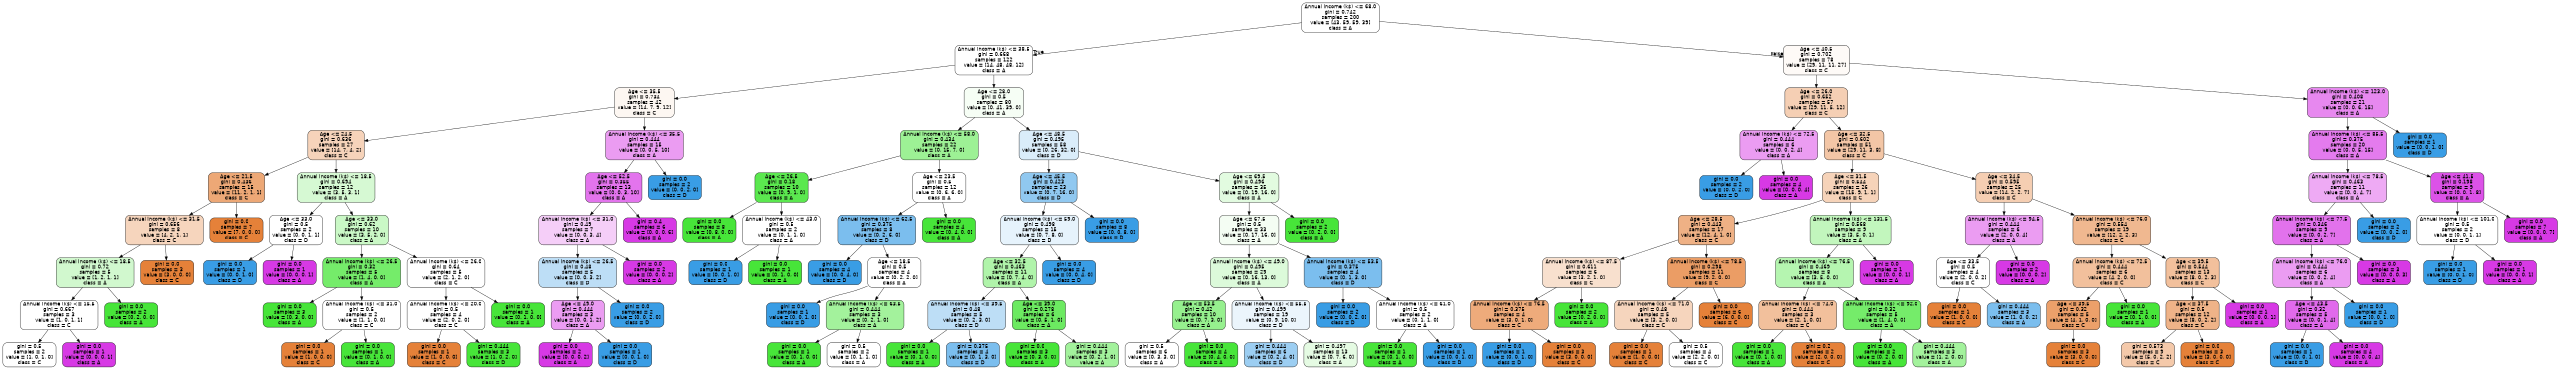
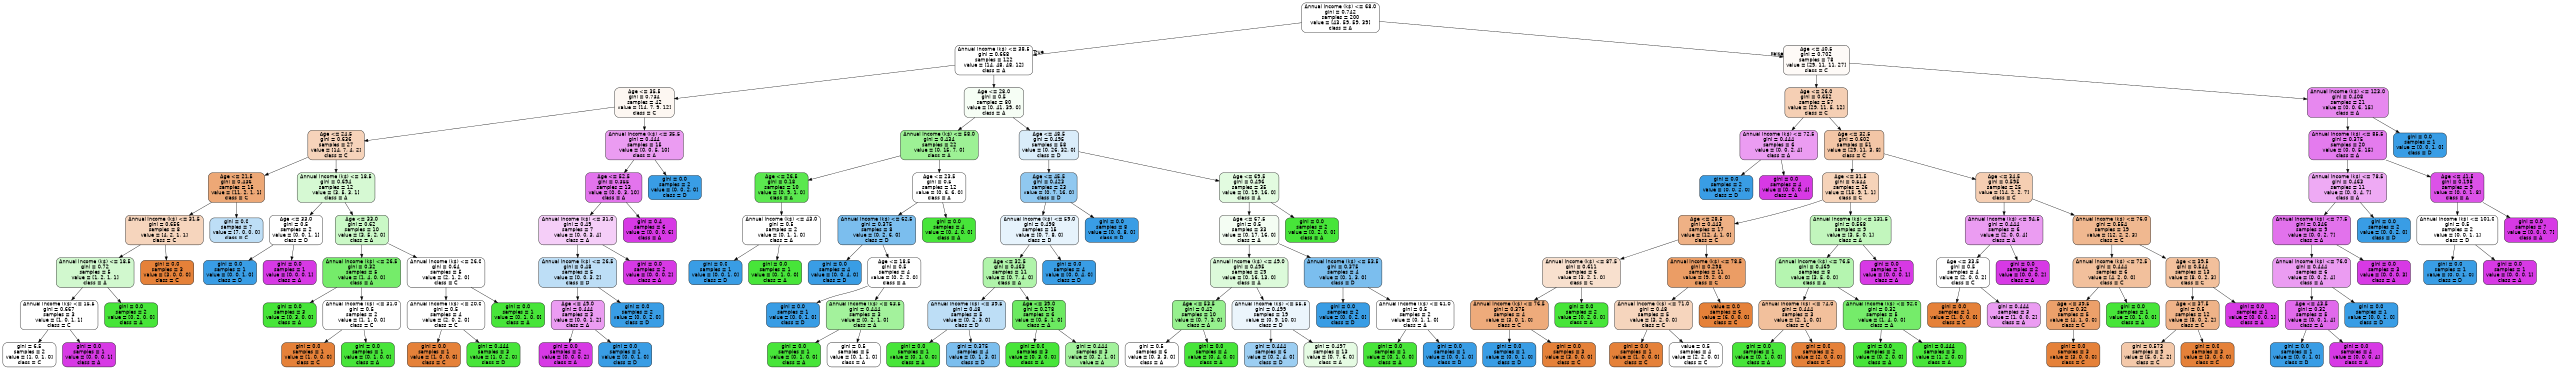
(236, 230) -> (236, 230)
(709, 230) -> none
(1726, 315) -> (1726, 315)
(2014, 315) -> (2014, 315)
(29, 355) -> (29, 355)
(854, 355) -> (854, 355)
(1696, 355) -> (1696, 355)
(1818, 355) -> (1818, 355)
(1939, 355) -> (1939, 355)
